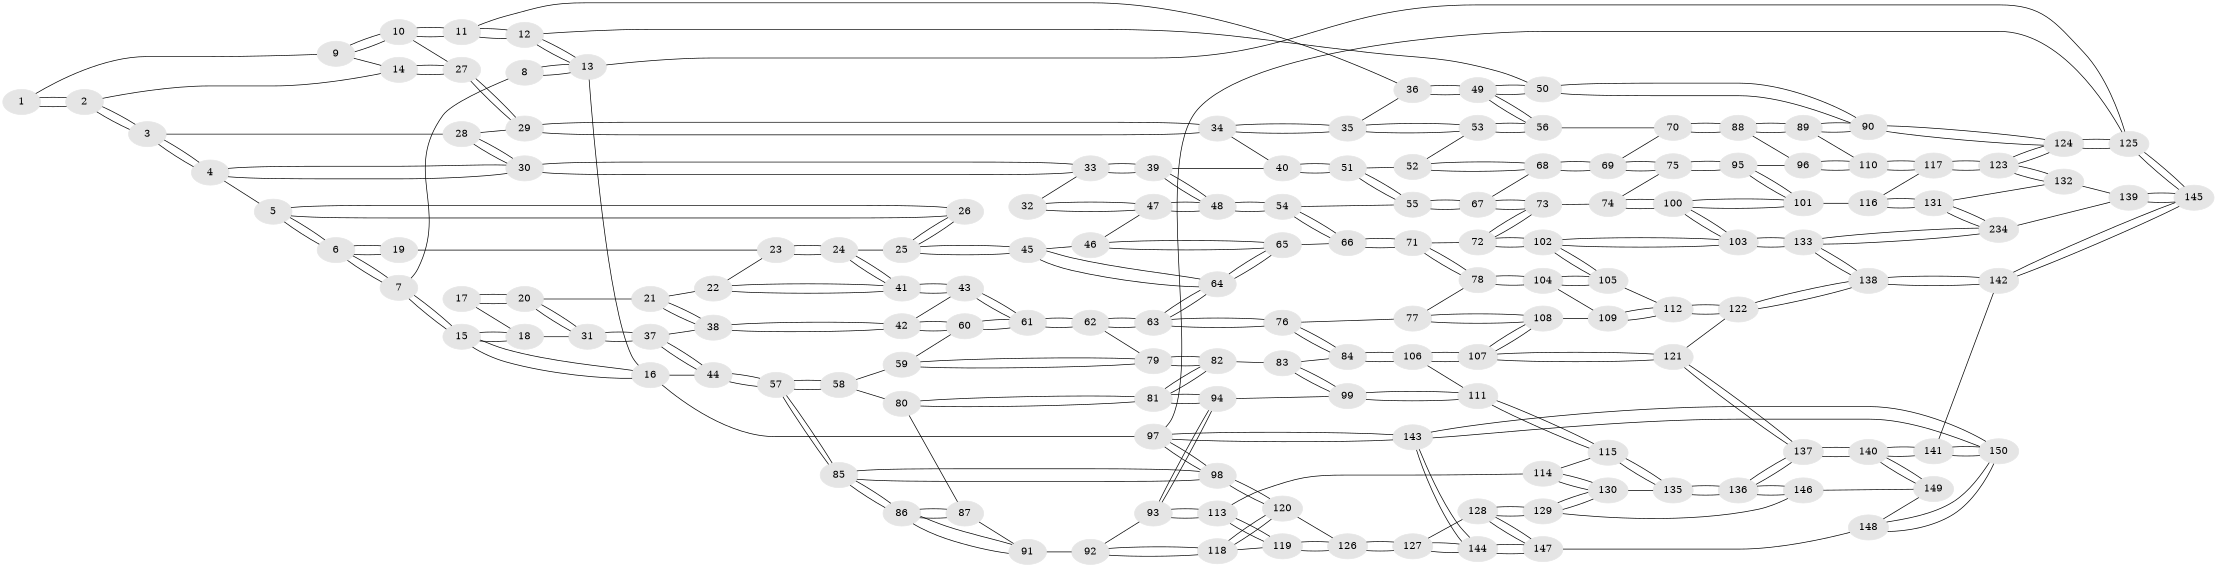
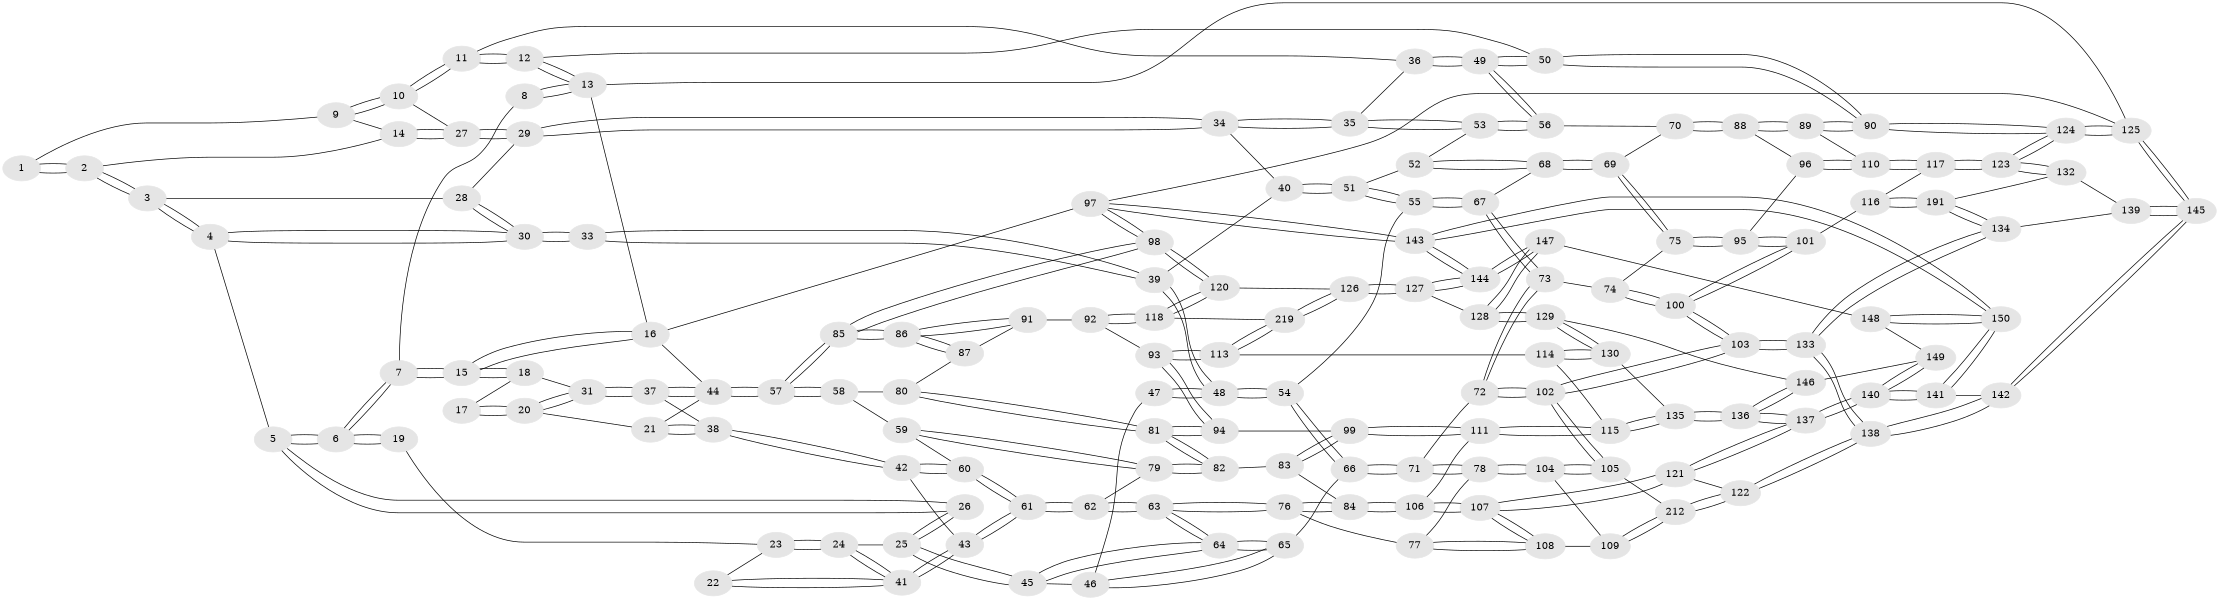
(1934, 203) -> (1936, 203)
(1028, 207) -> none
(1999, 230) -> (2001, 229)
(682, 294) -> (678, 413)
(1673, 309) -> (1675, 512)
(1283, 546) -> (1285, 320)
